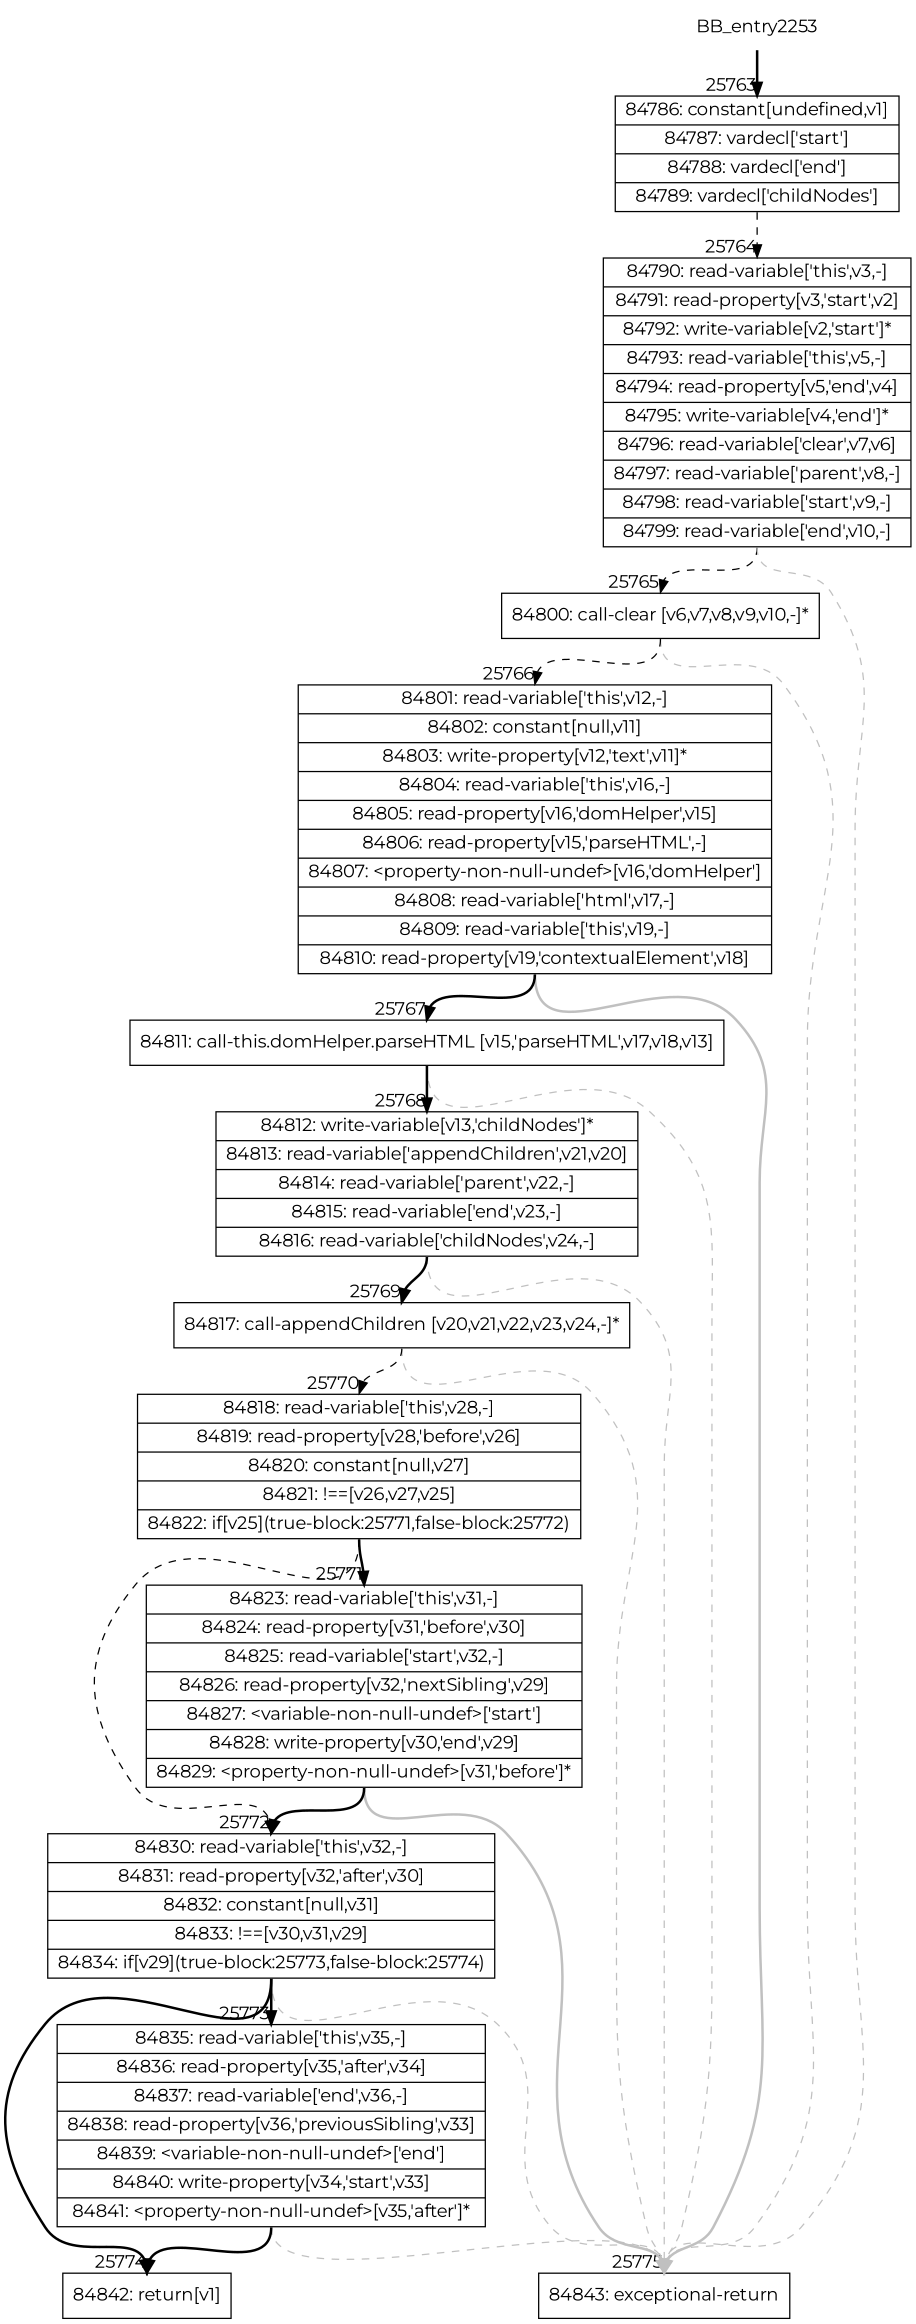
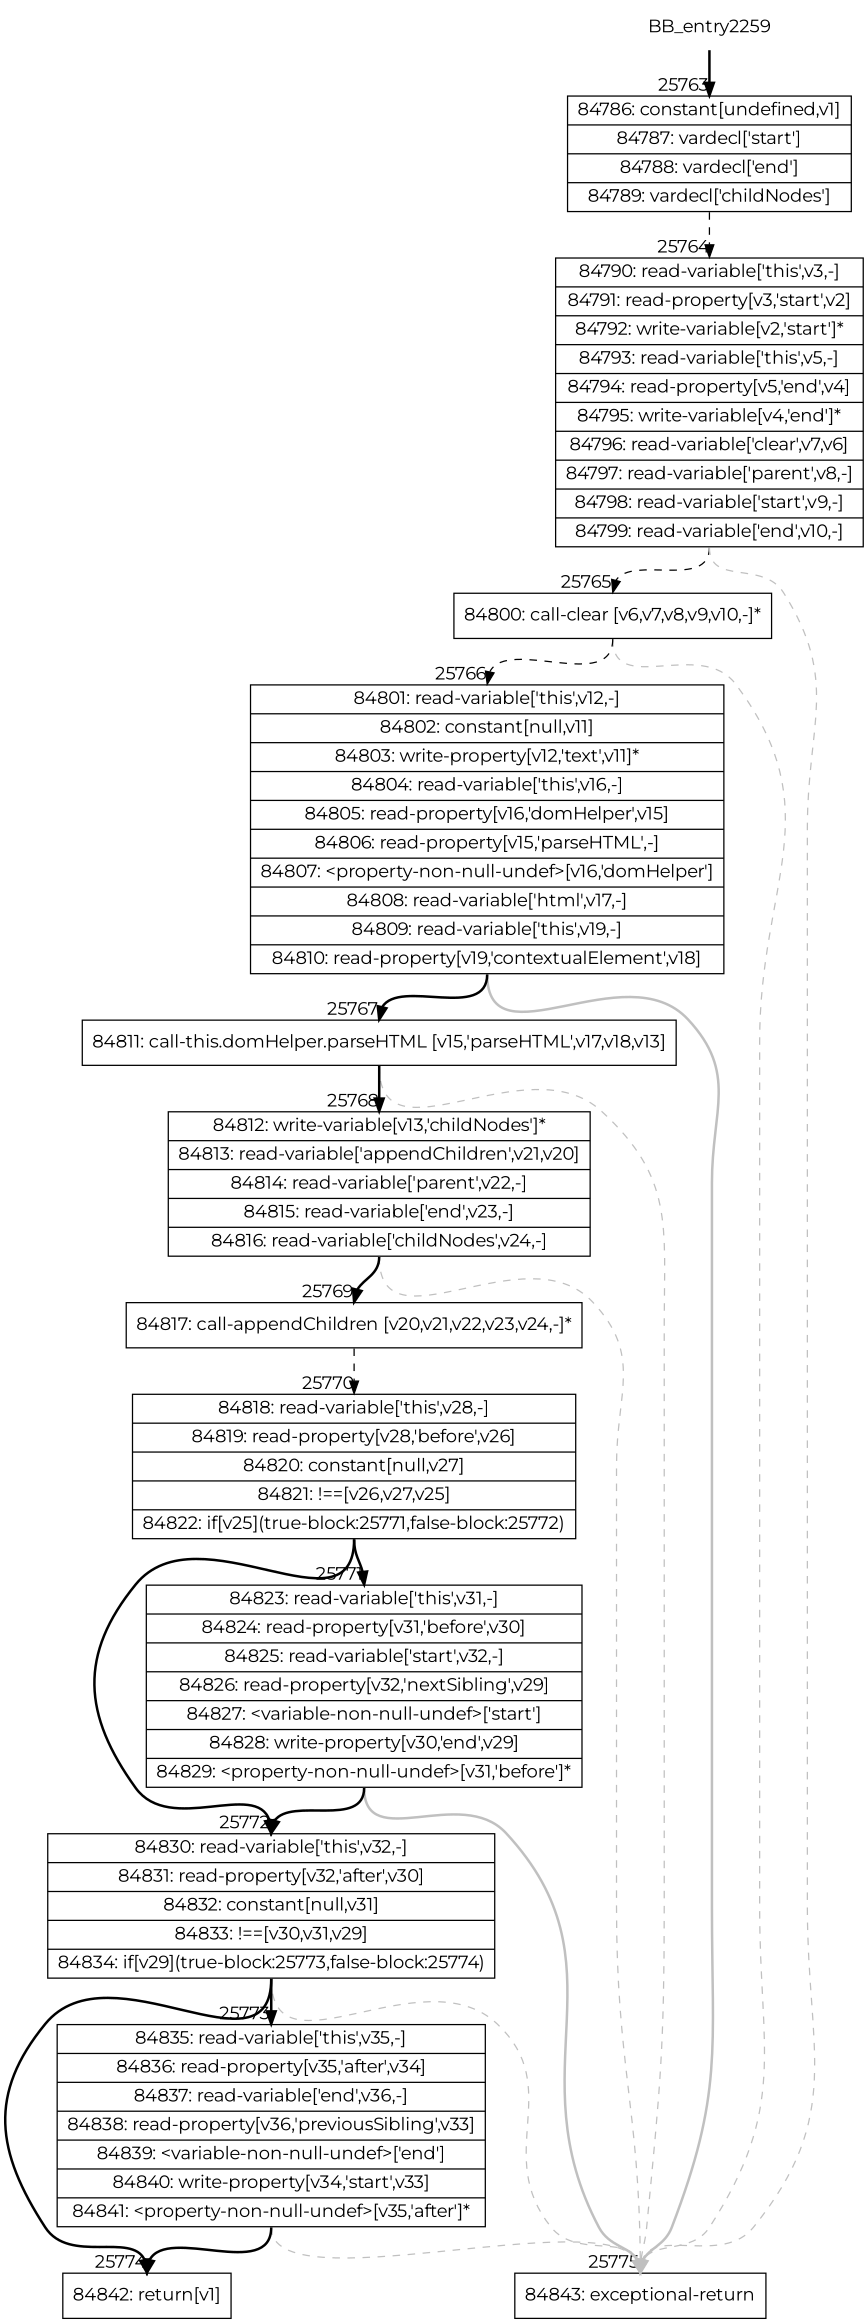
(757, 28) -> (709, 28)
(106, 1632) -> (105, 1635)
(617, 1714) -> none
